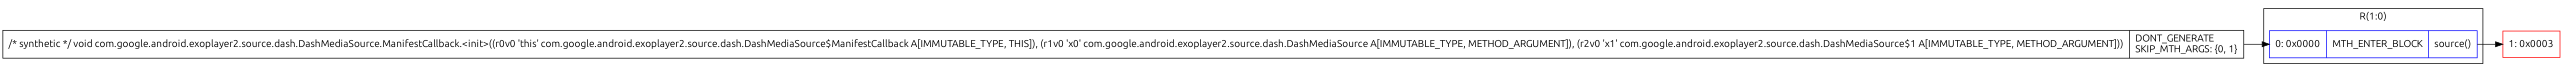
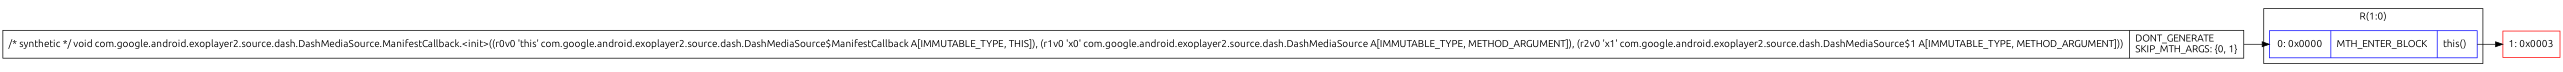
(2453, 44) -> (2455, 44)
